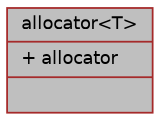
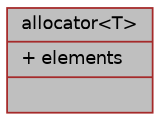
(70, 59) -> (73, 59)
